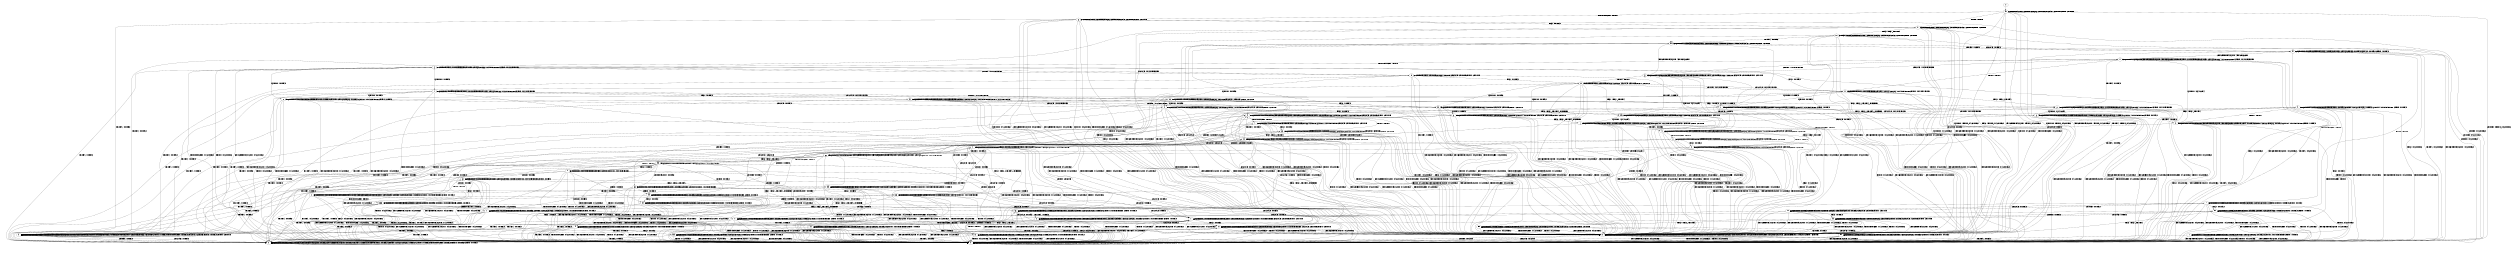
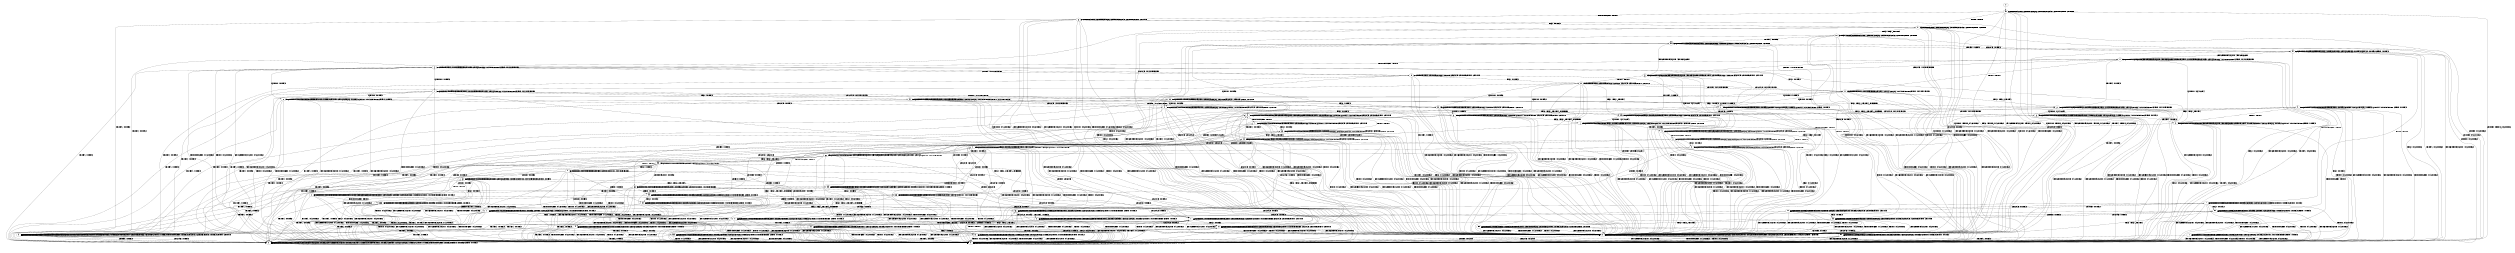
none -> (1830, 104)
(722, 186) -> (732, 184)
